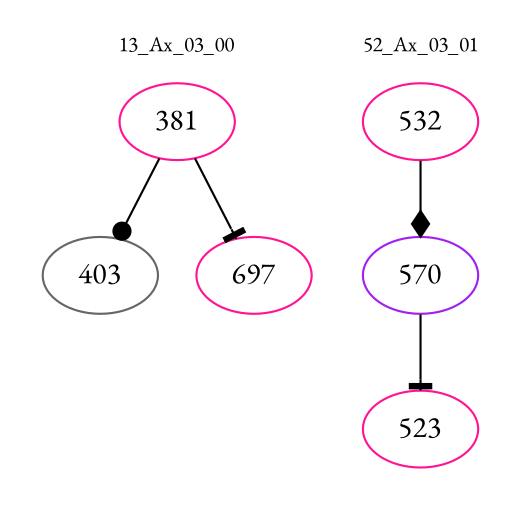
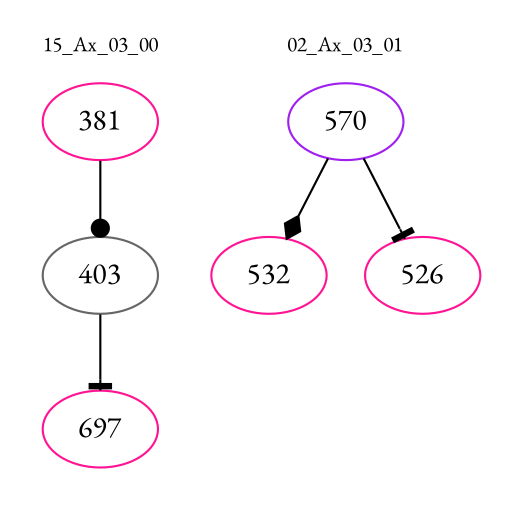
(177, 46) -> (101, 46)
(422, 46) -> (346, 46)
(421, 186) -> (313, 187)
(213, 194) -> (100, 347)
(421, 429) -> (423, 275)
